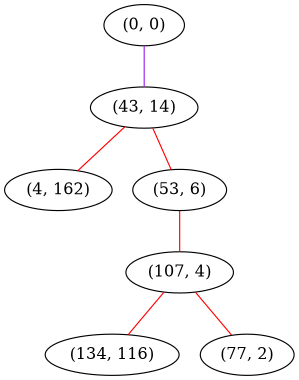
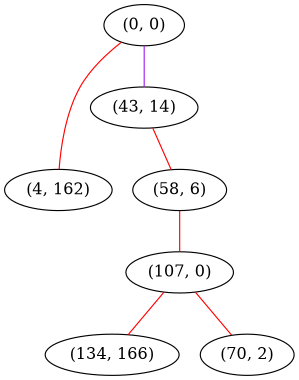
(101, 149) -> (75, 98)
(180, 190) -> (180, 190)
(180, 272) -> (180, 272)
(112, 355) -> (112, 355)
(247, 355) -> (247, 355)
